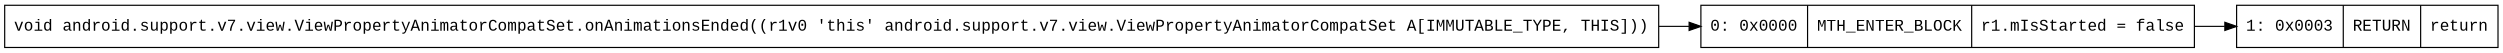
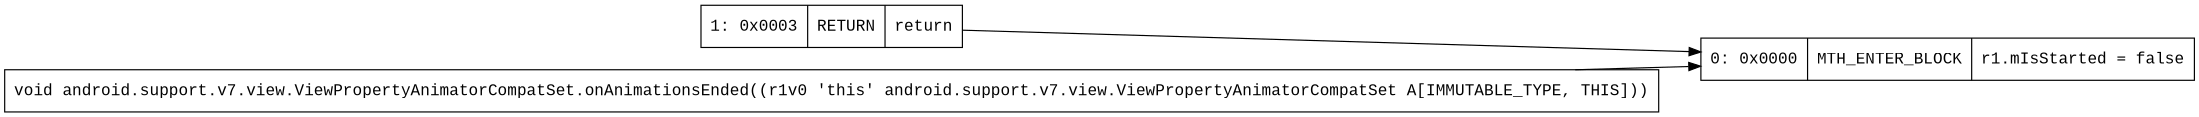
(2210, 26) -> (1326, 41)
